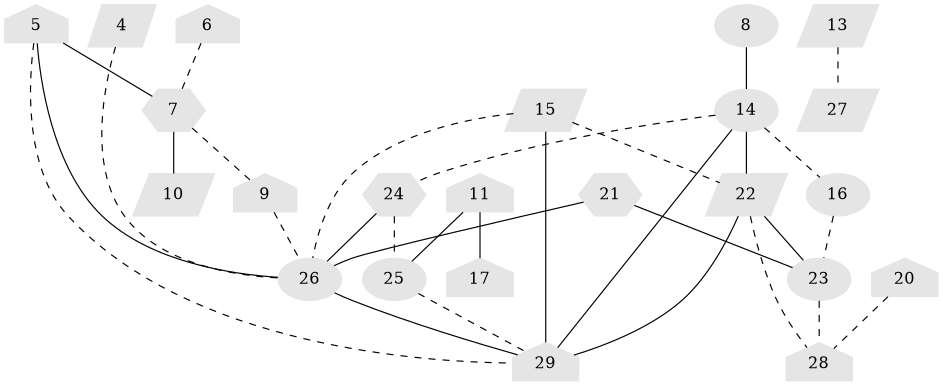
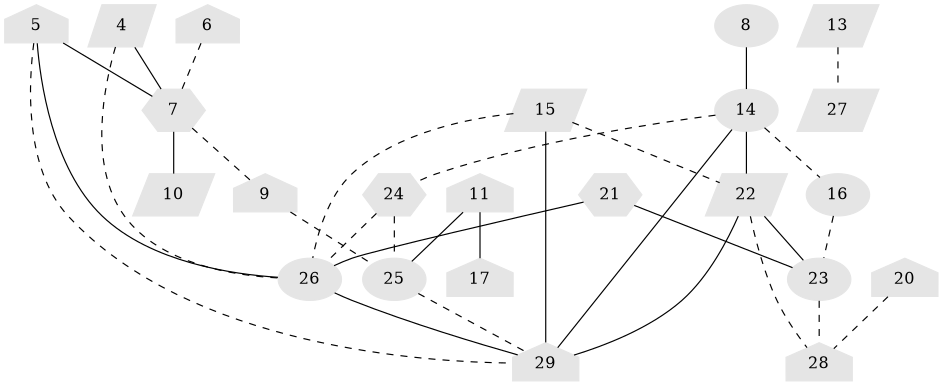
none -> (148, 68)
(287, 236) -> (331, 238)
(352, 237) -> (352, 237)
